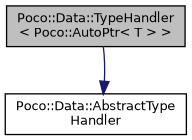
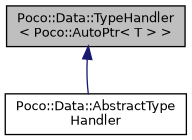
(105, 64) -> (87, 77)
